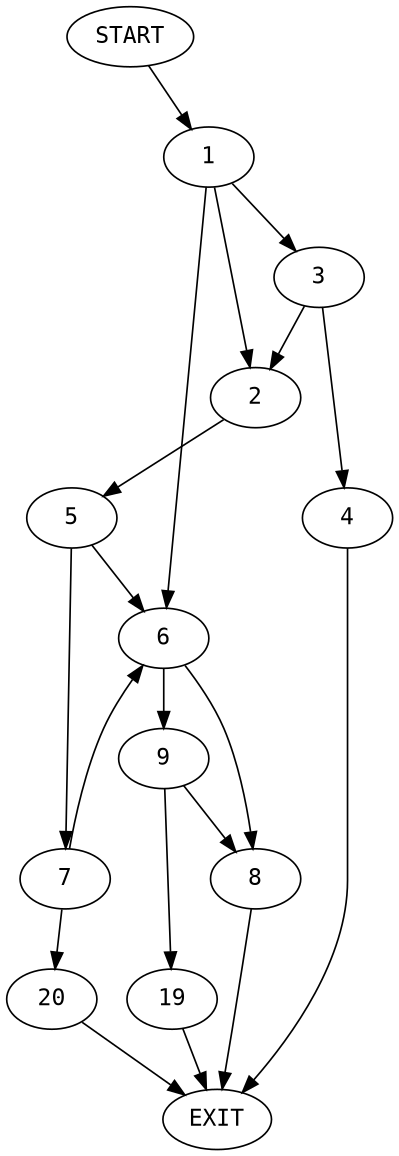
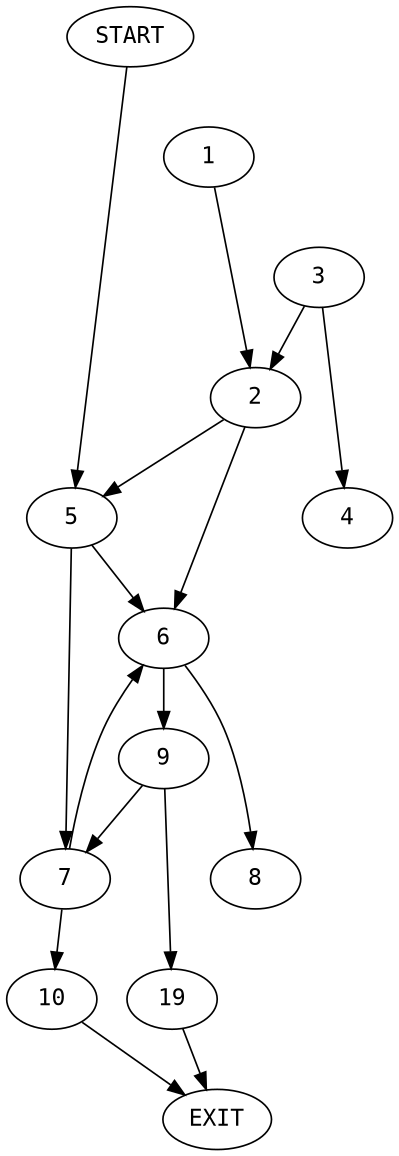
(165, 90) -> (102, 269)
(258, 211) -> none
(187, 389) -> (213, 510)
(204, 812) -> (120, 812)
(348, 827) -> none
(238, 991) -> none
(52, 999) -> (52, 999)
